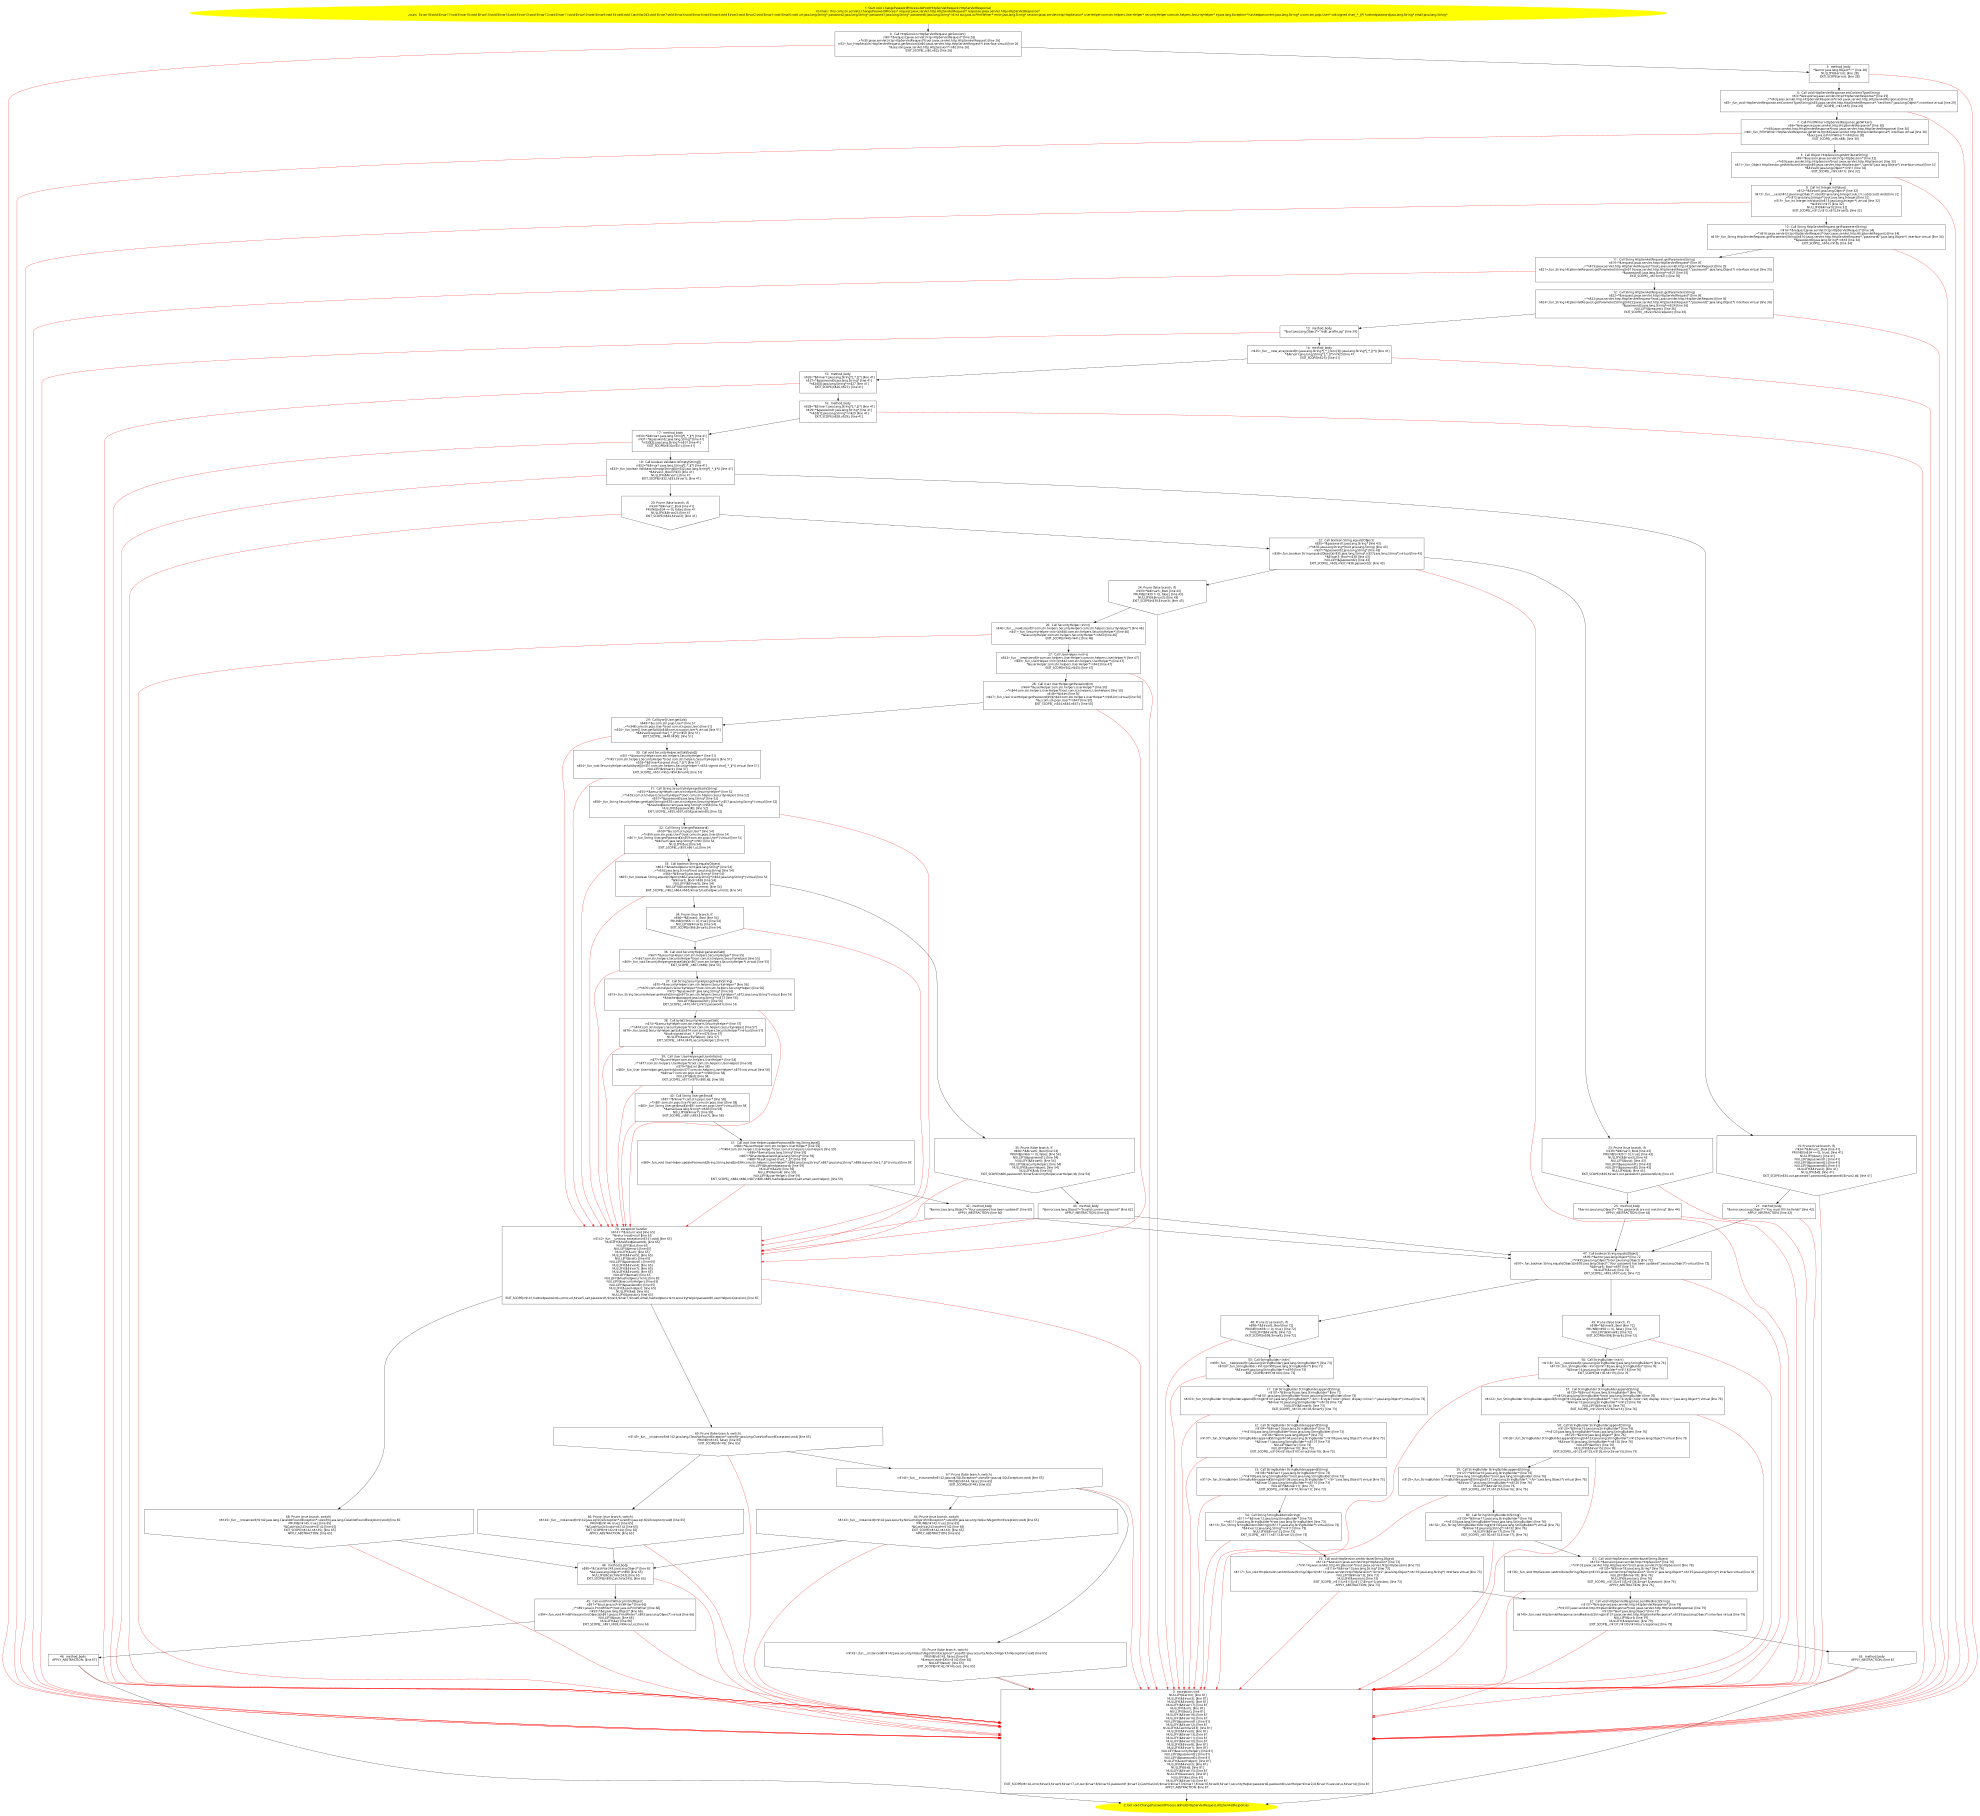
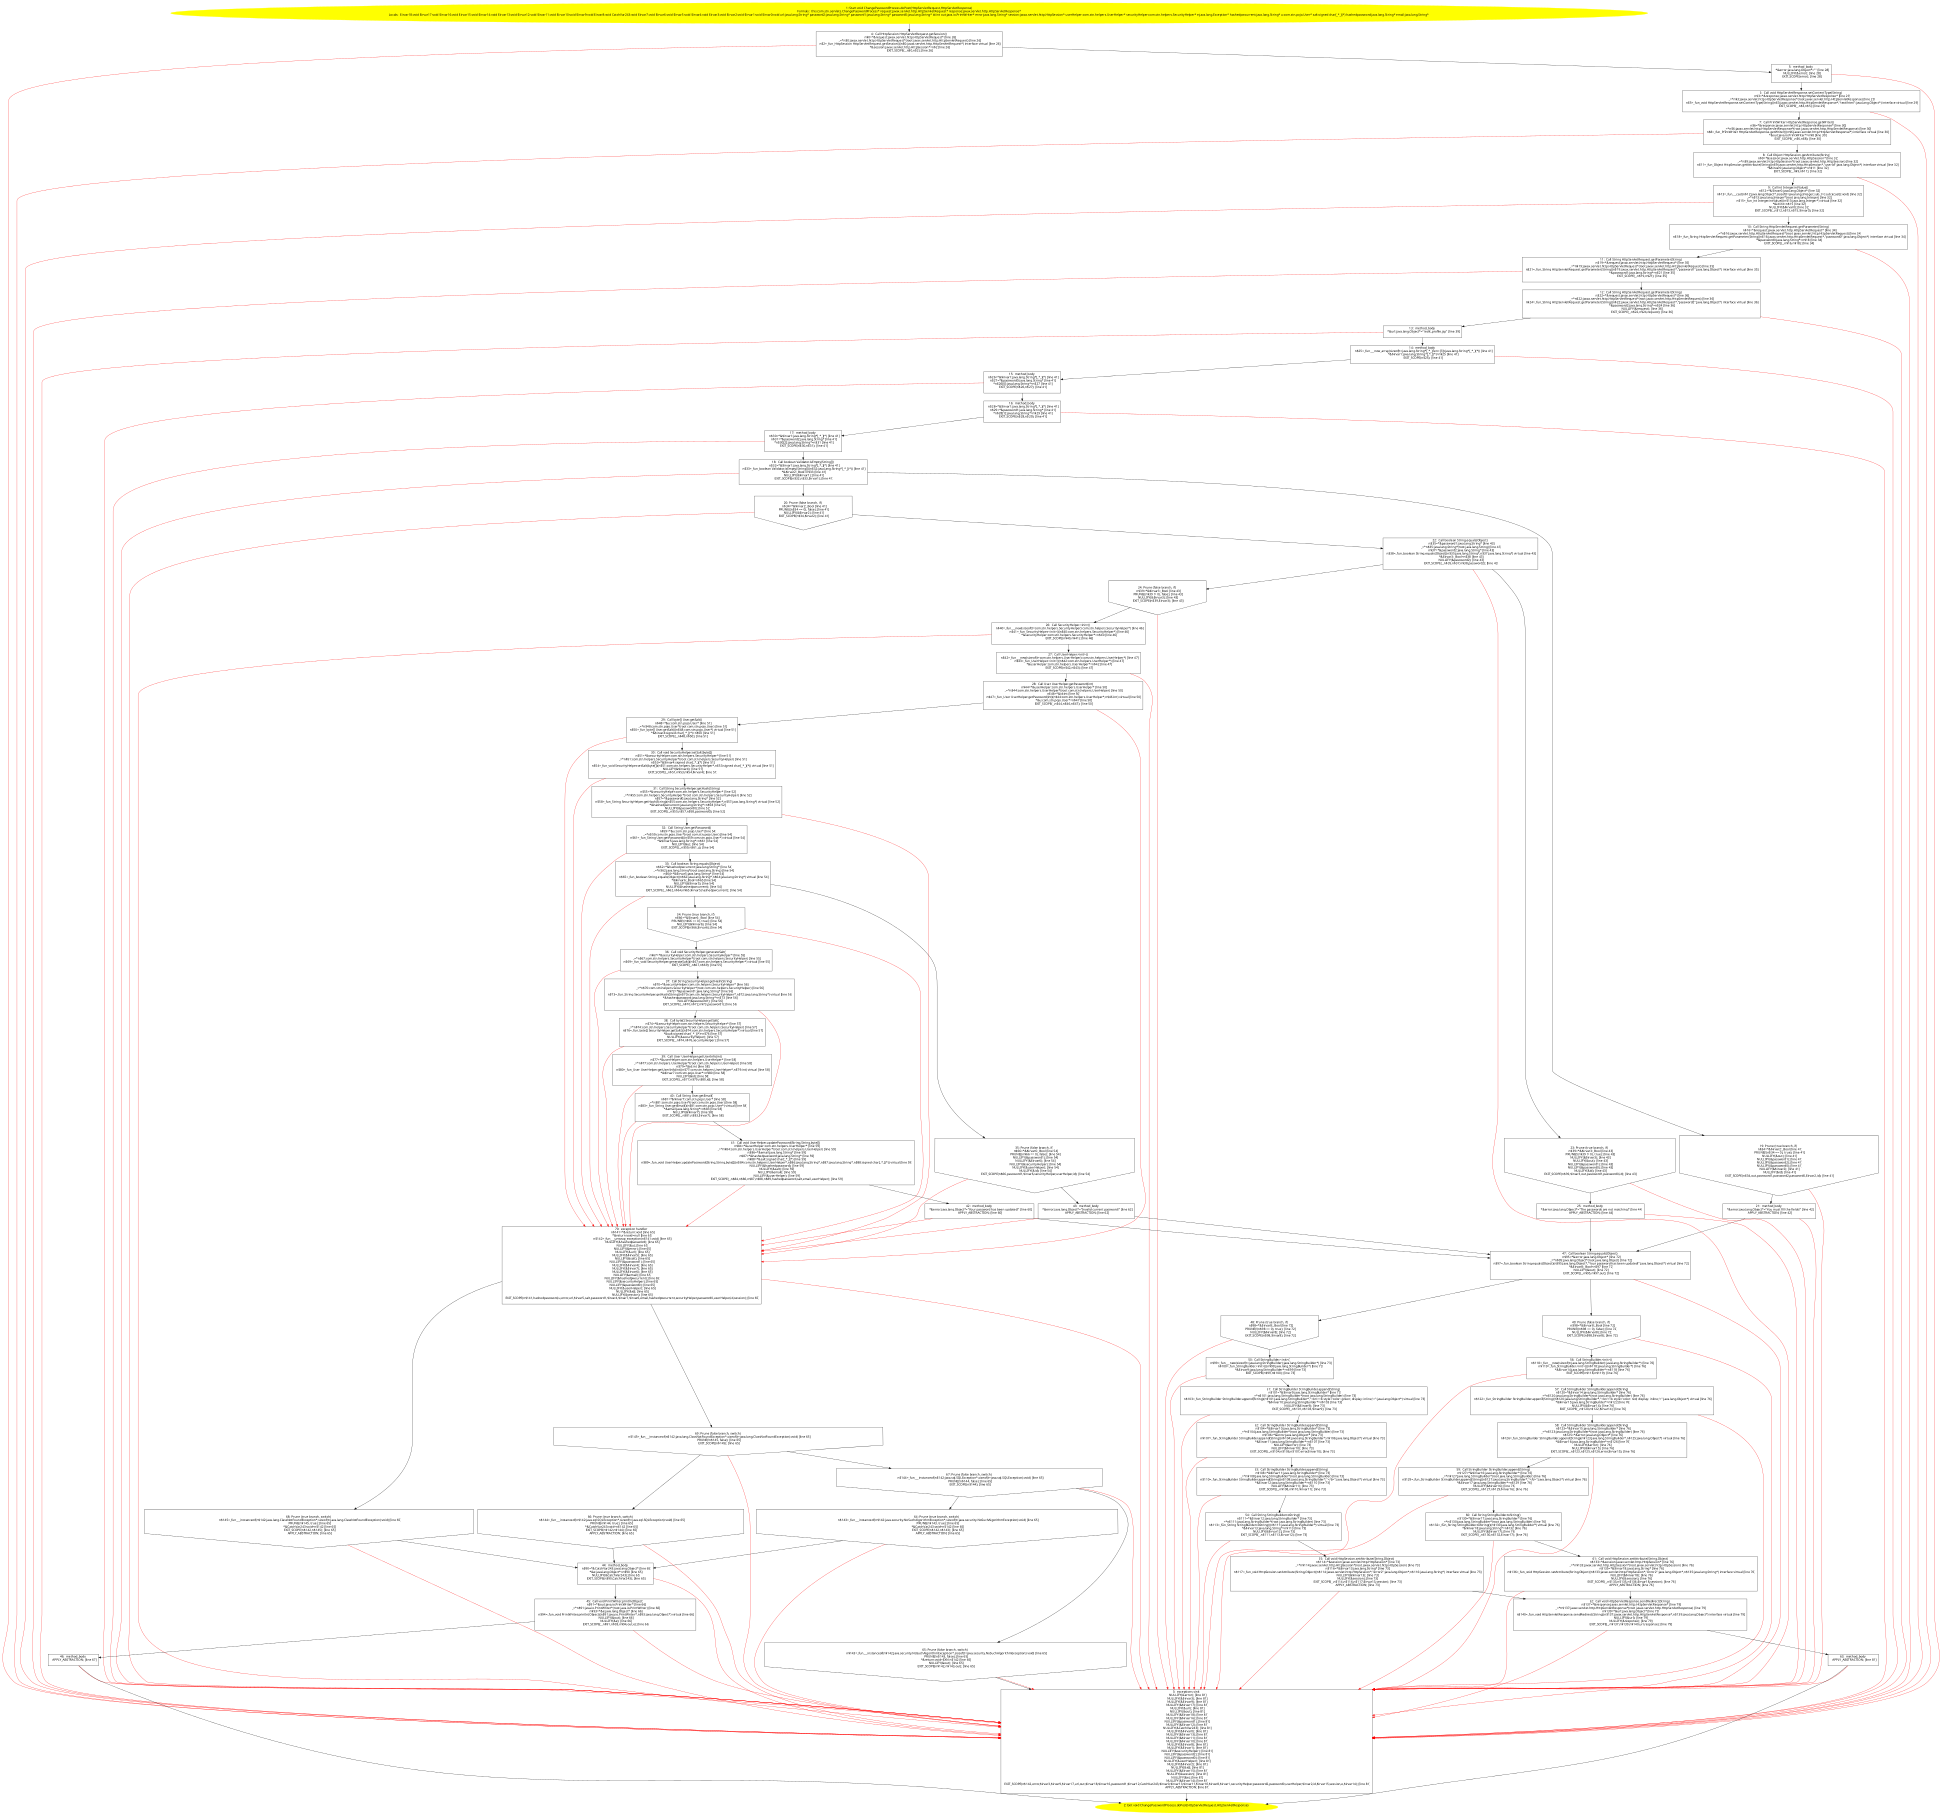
(1872, 1660) -> (1853, 1660)
